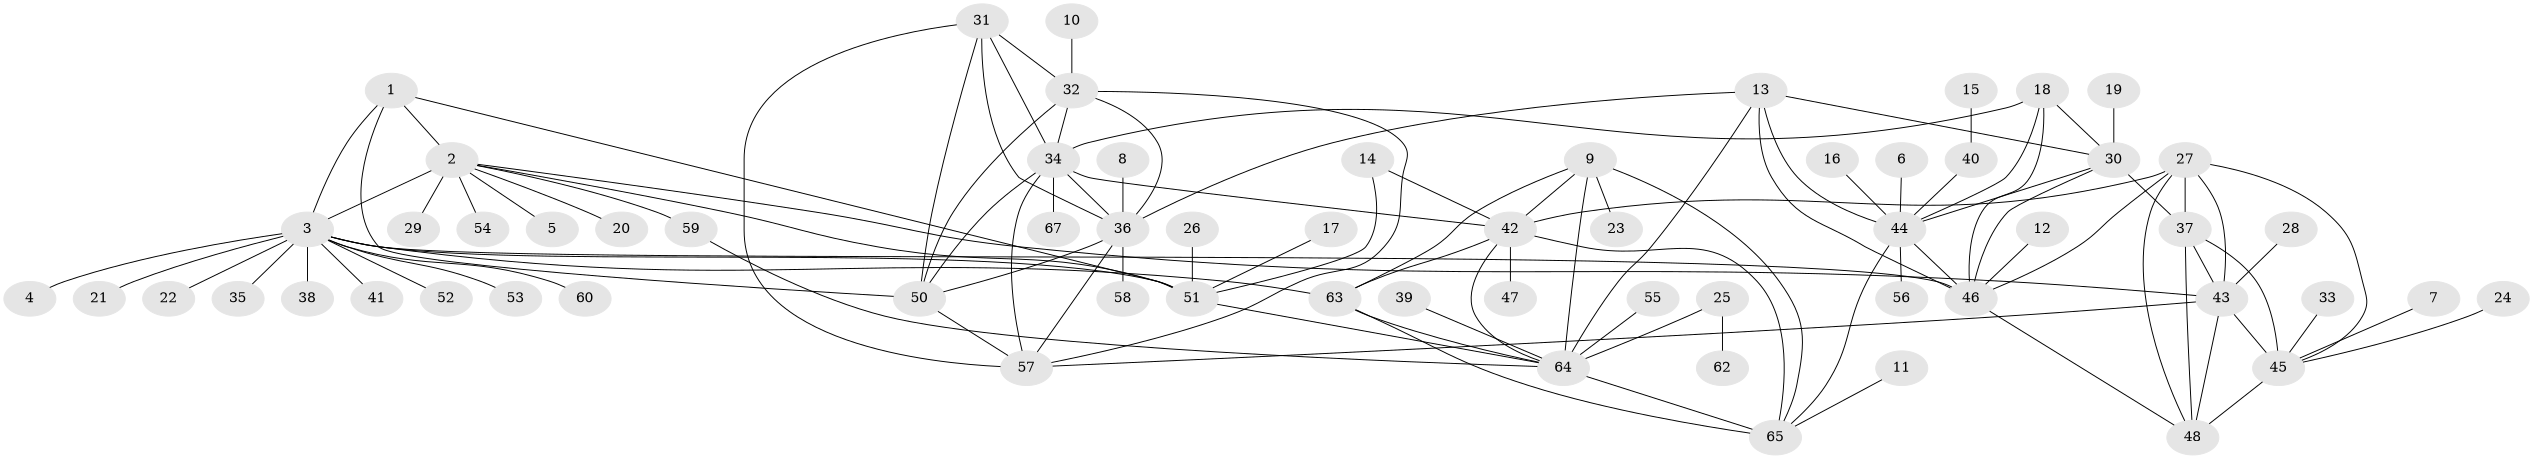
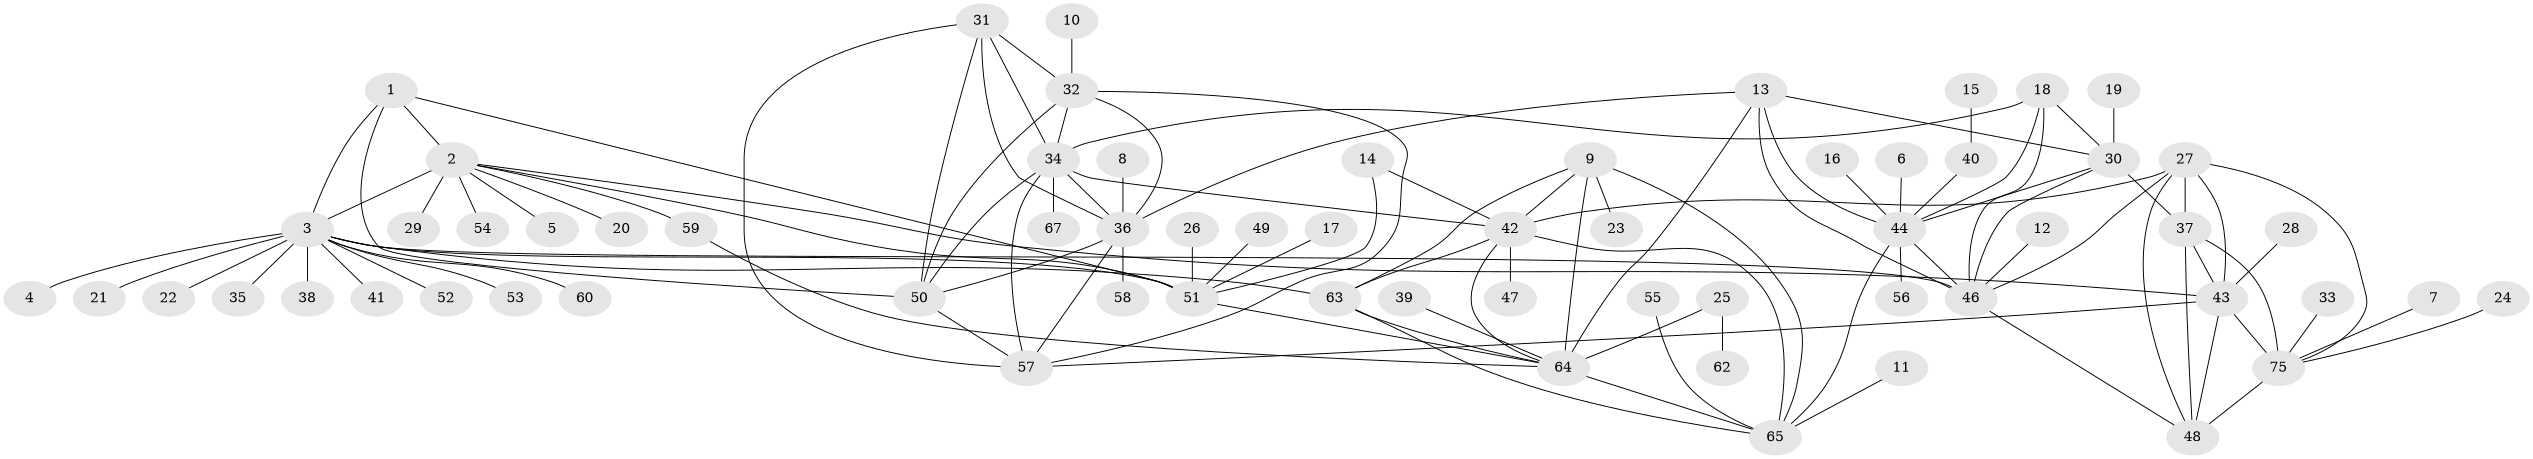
none -> (1262, 229)
(1610, 332) -> (1689, 386)
(2279, 368) -> (2279, 368)
